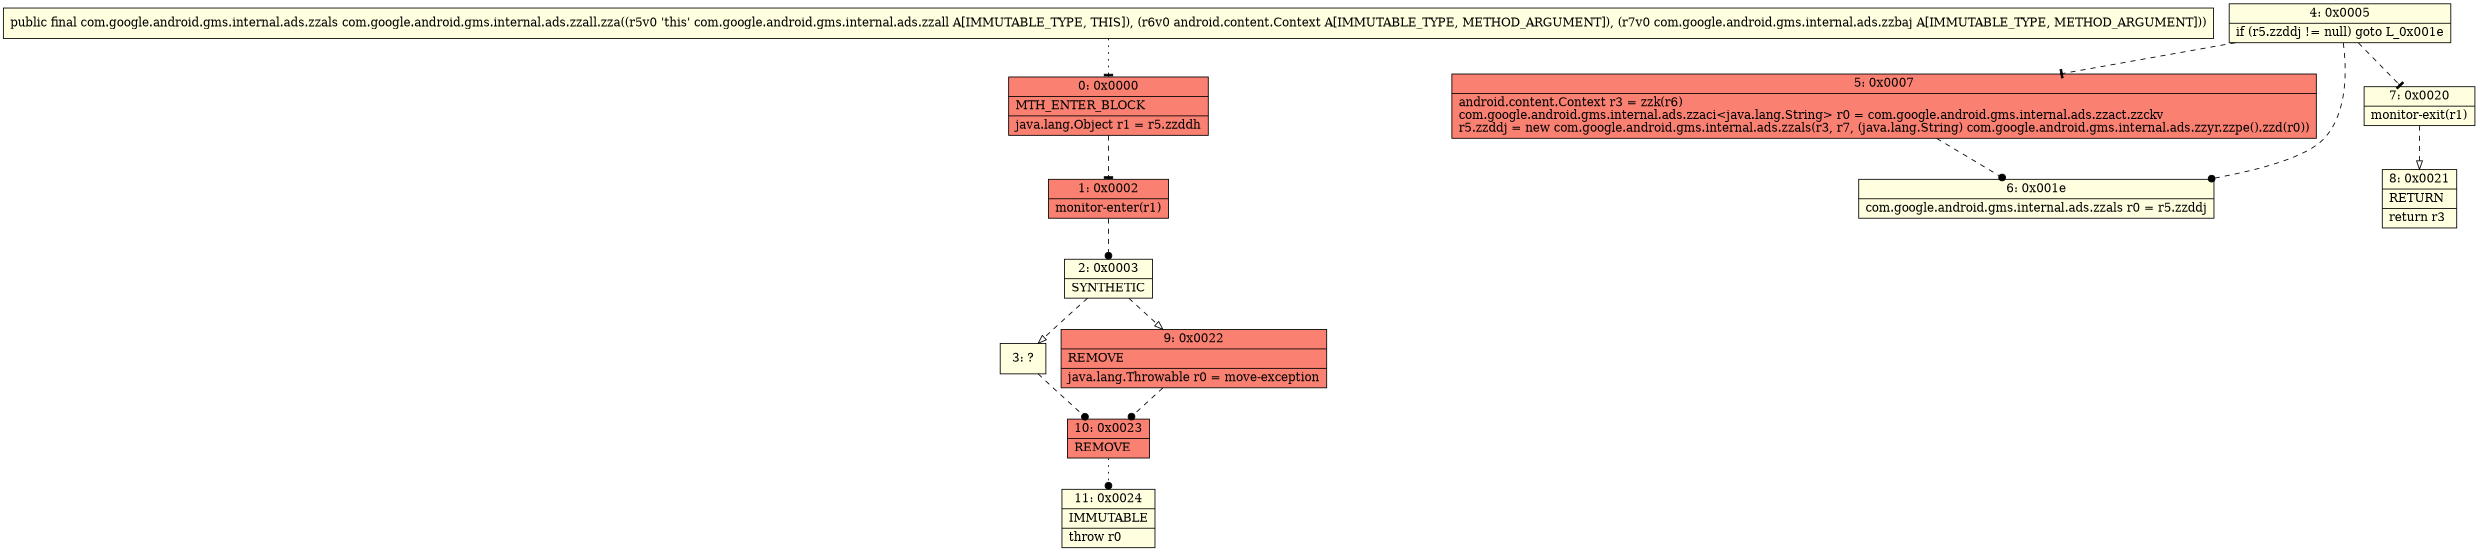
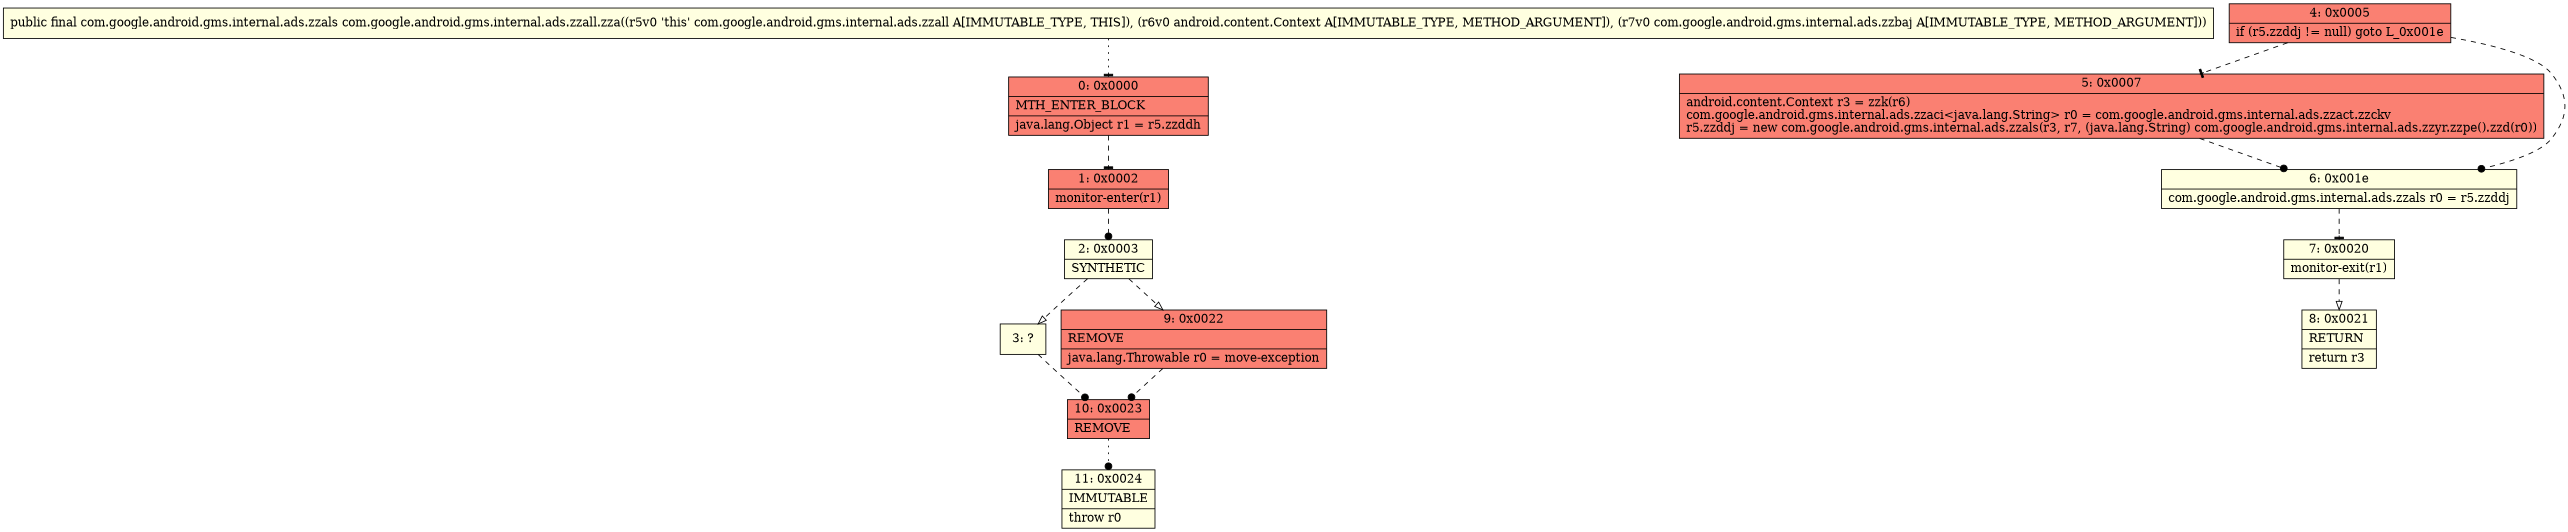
(2340, 23) -> (2340, 23)
(2378, 63) -> (2339, 222)
